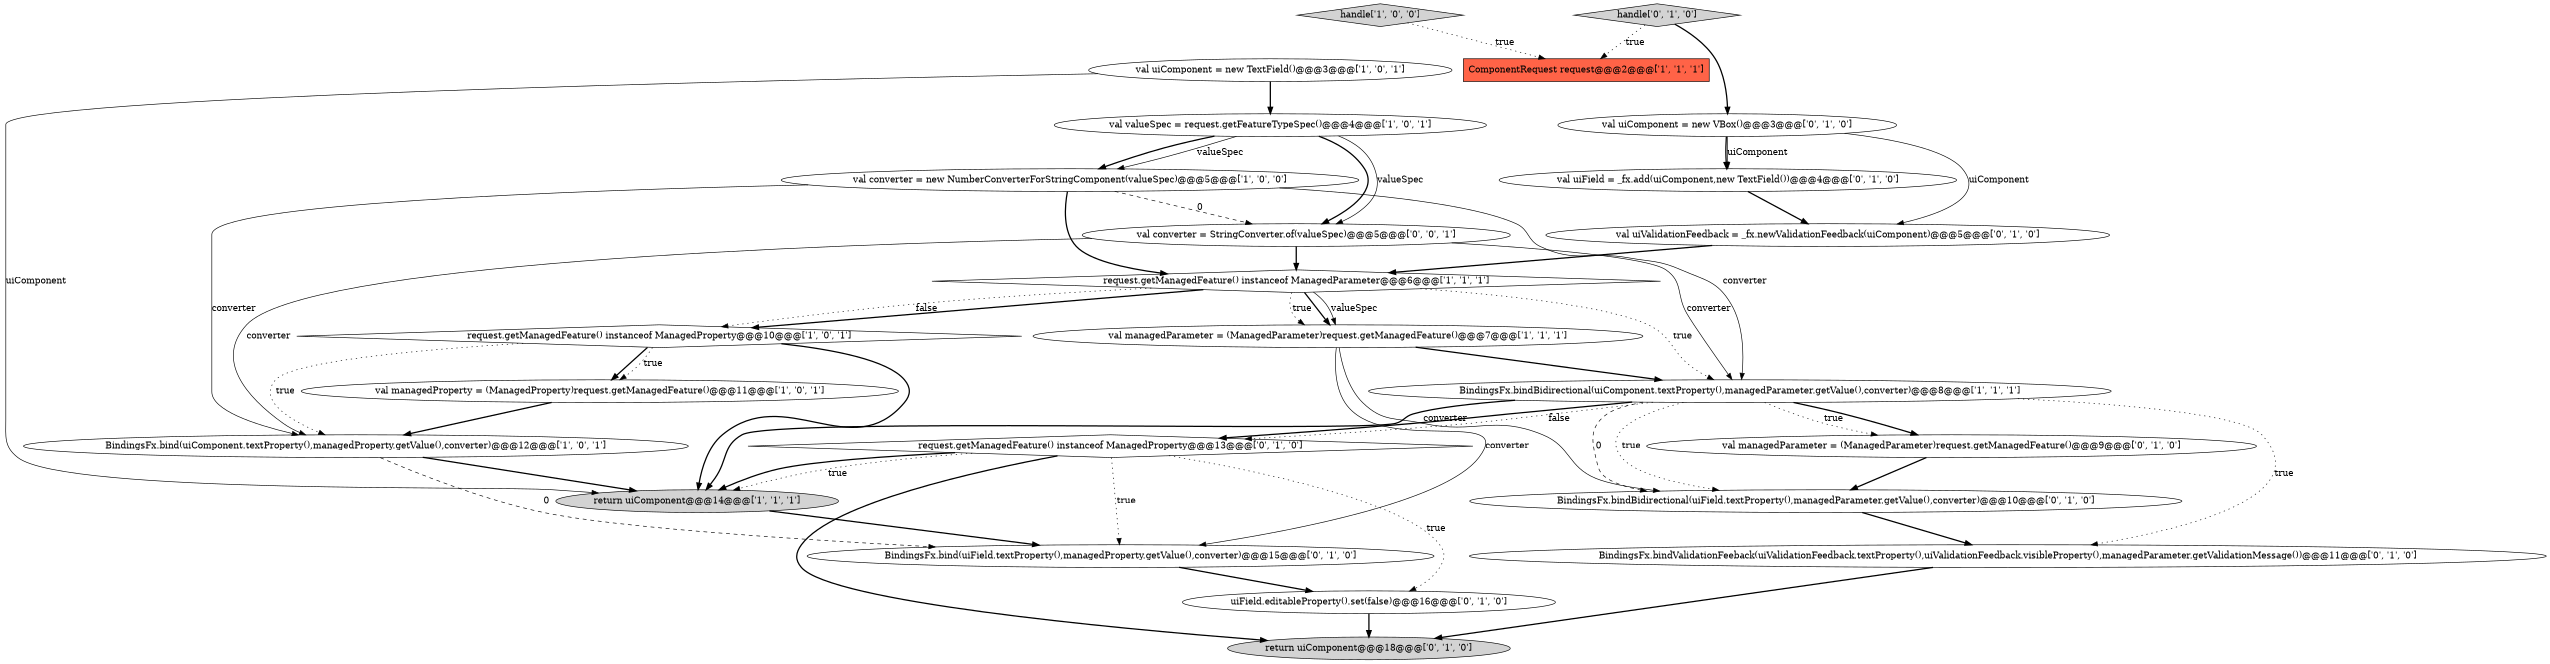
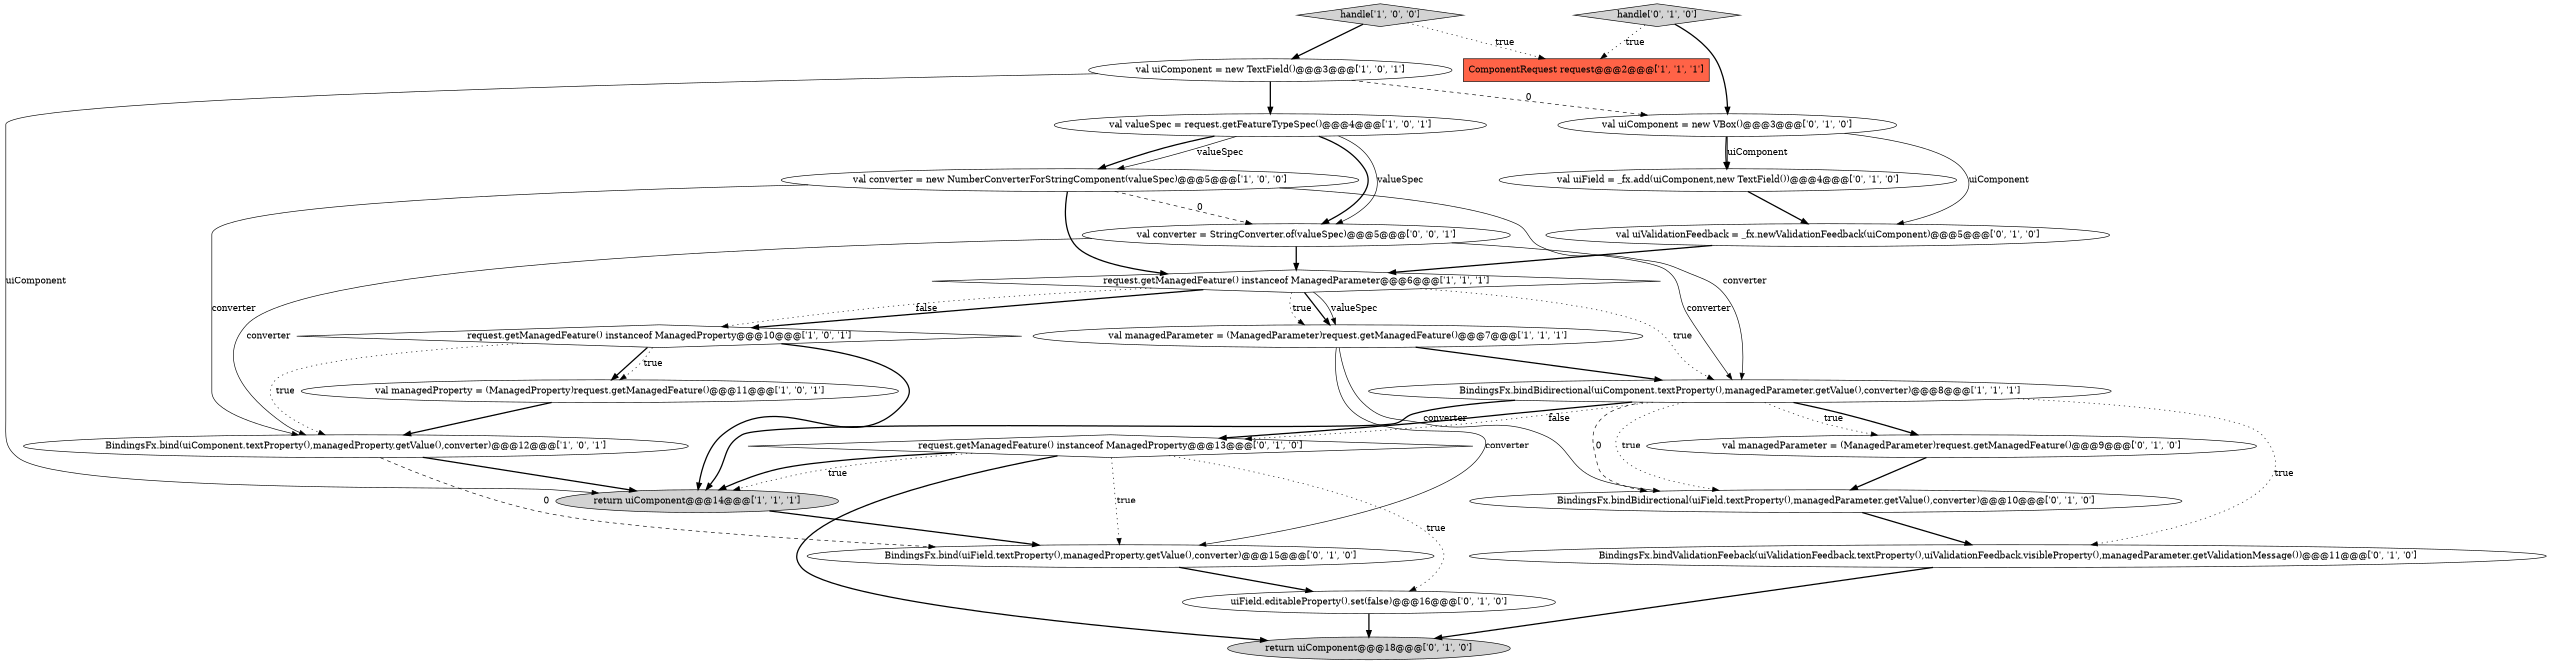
none -> (1331, 40)
none -> (1496, 97)
